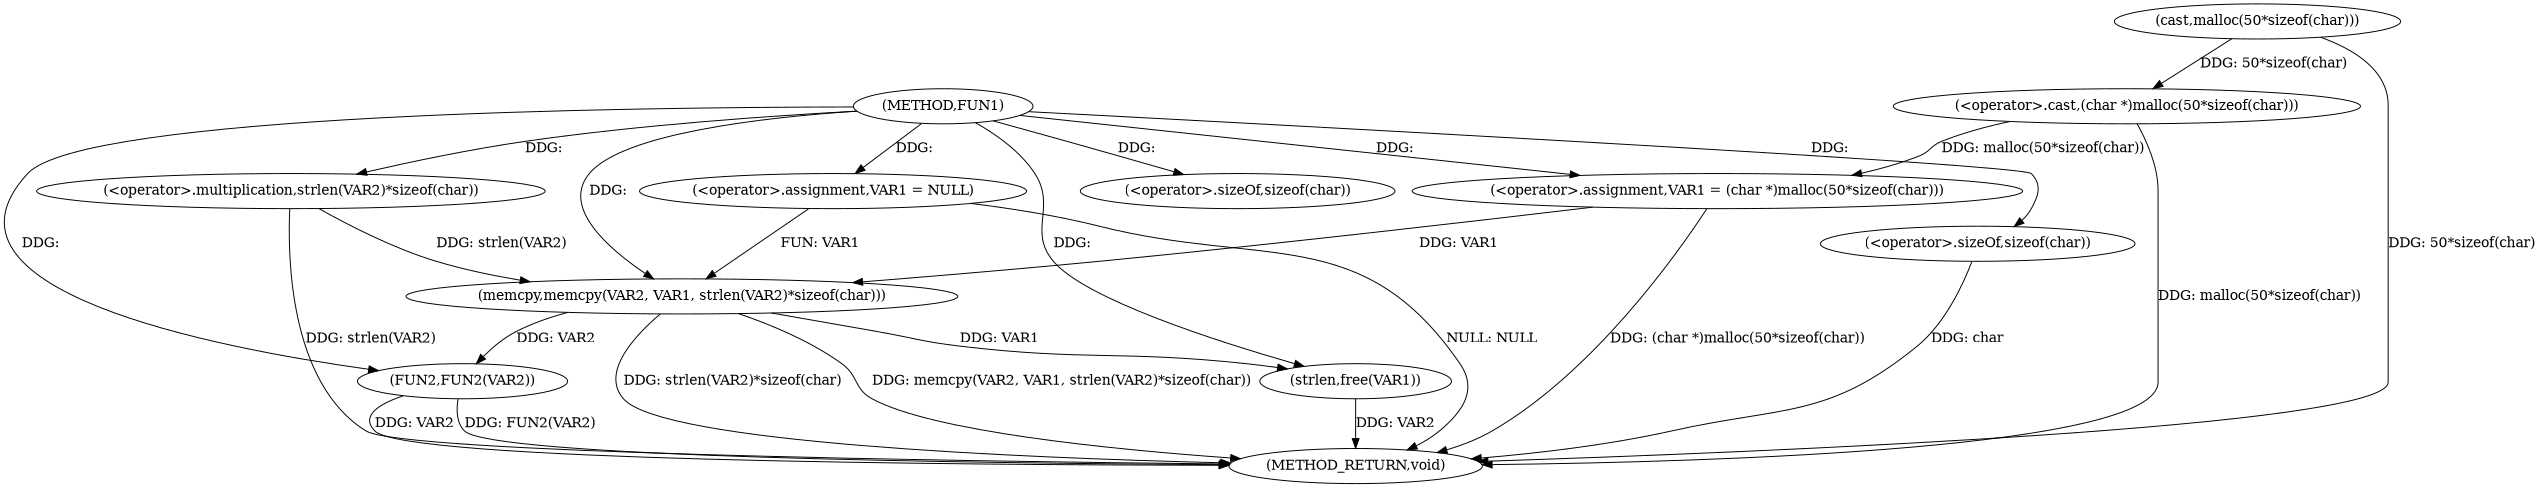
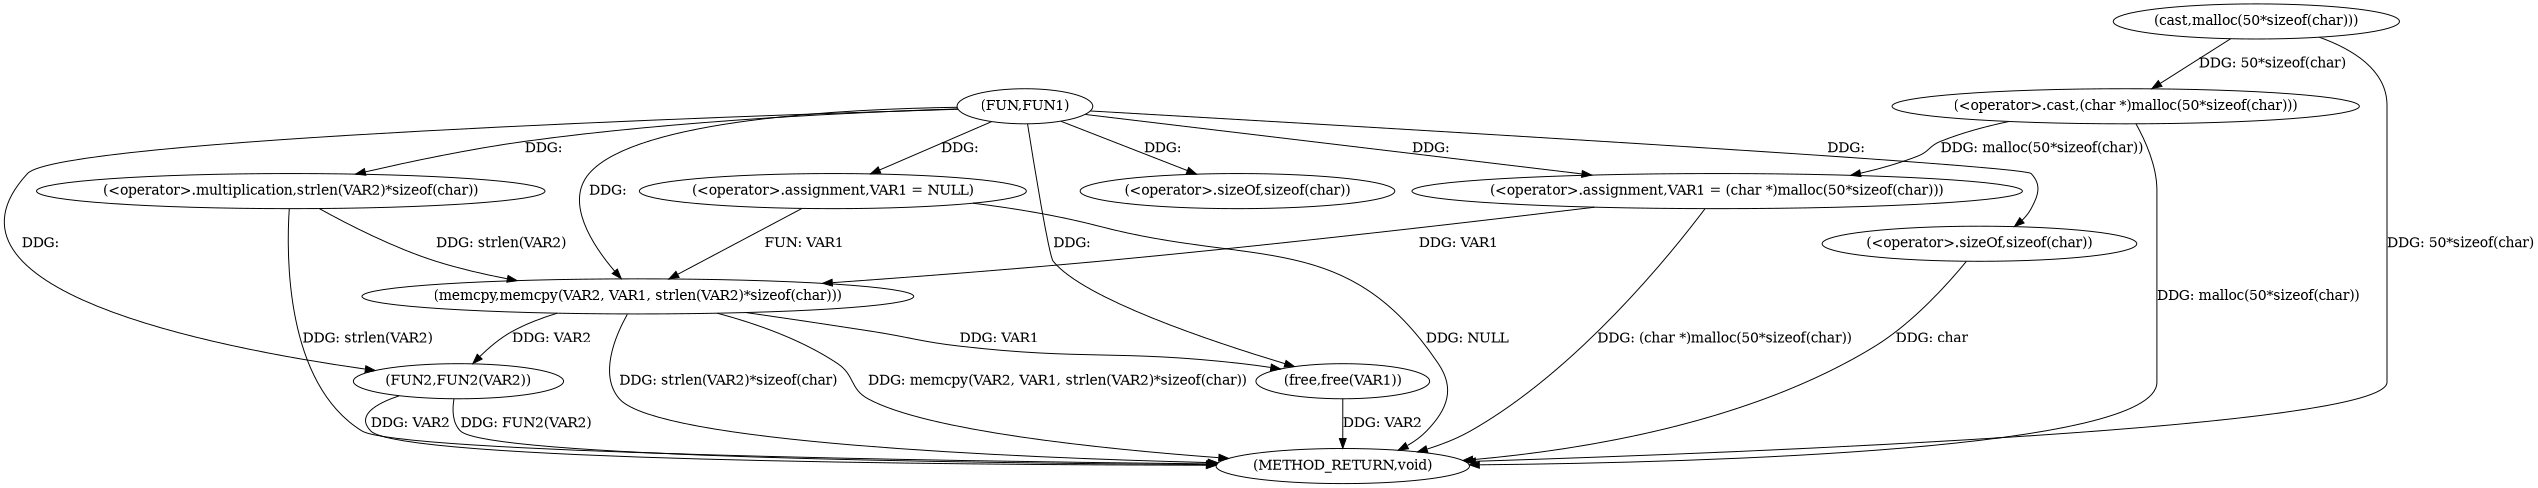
(943, 106) -> (1025, 106)
(1492, 339) -> (1467, 339)
(1356, 381) -> (1343, 381)
